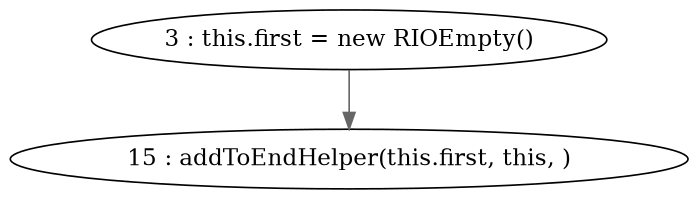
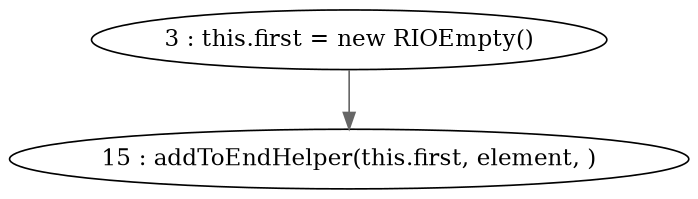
(349, 159) -> (349, 159)
